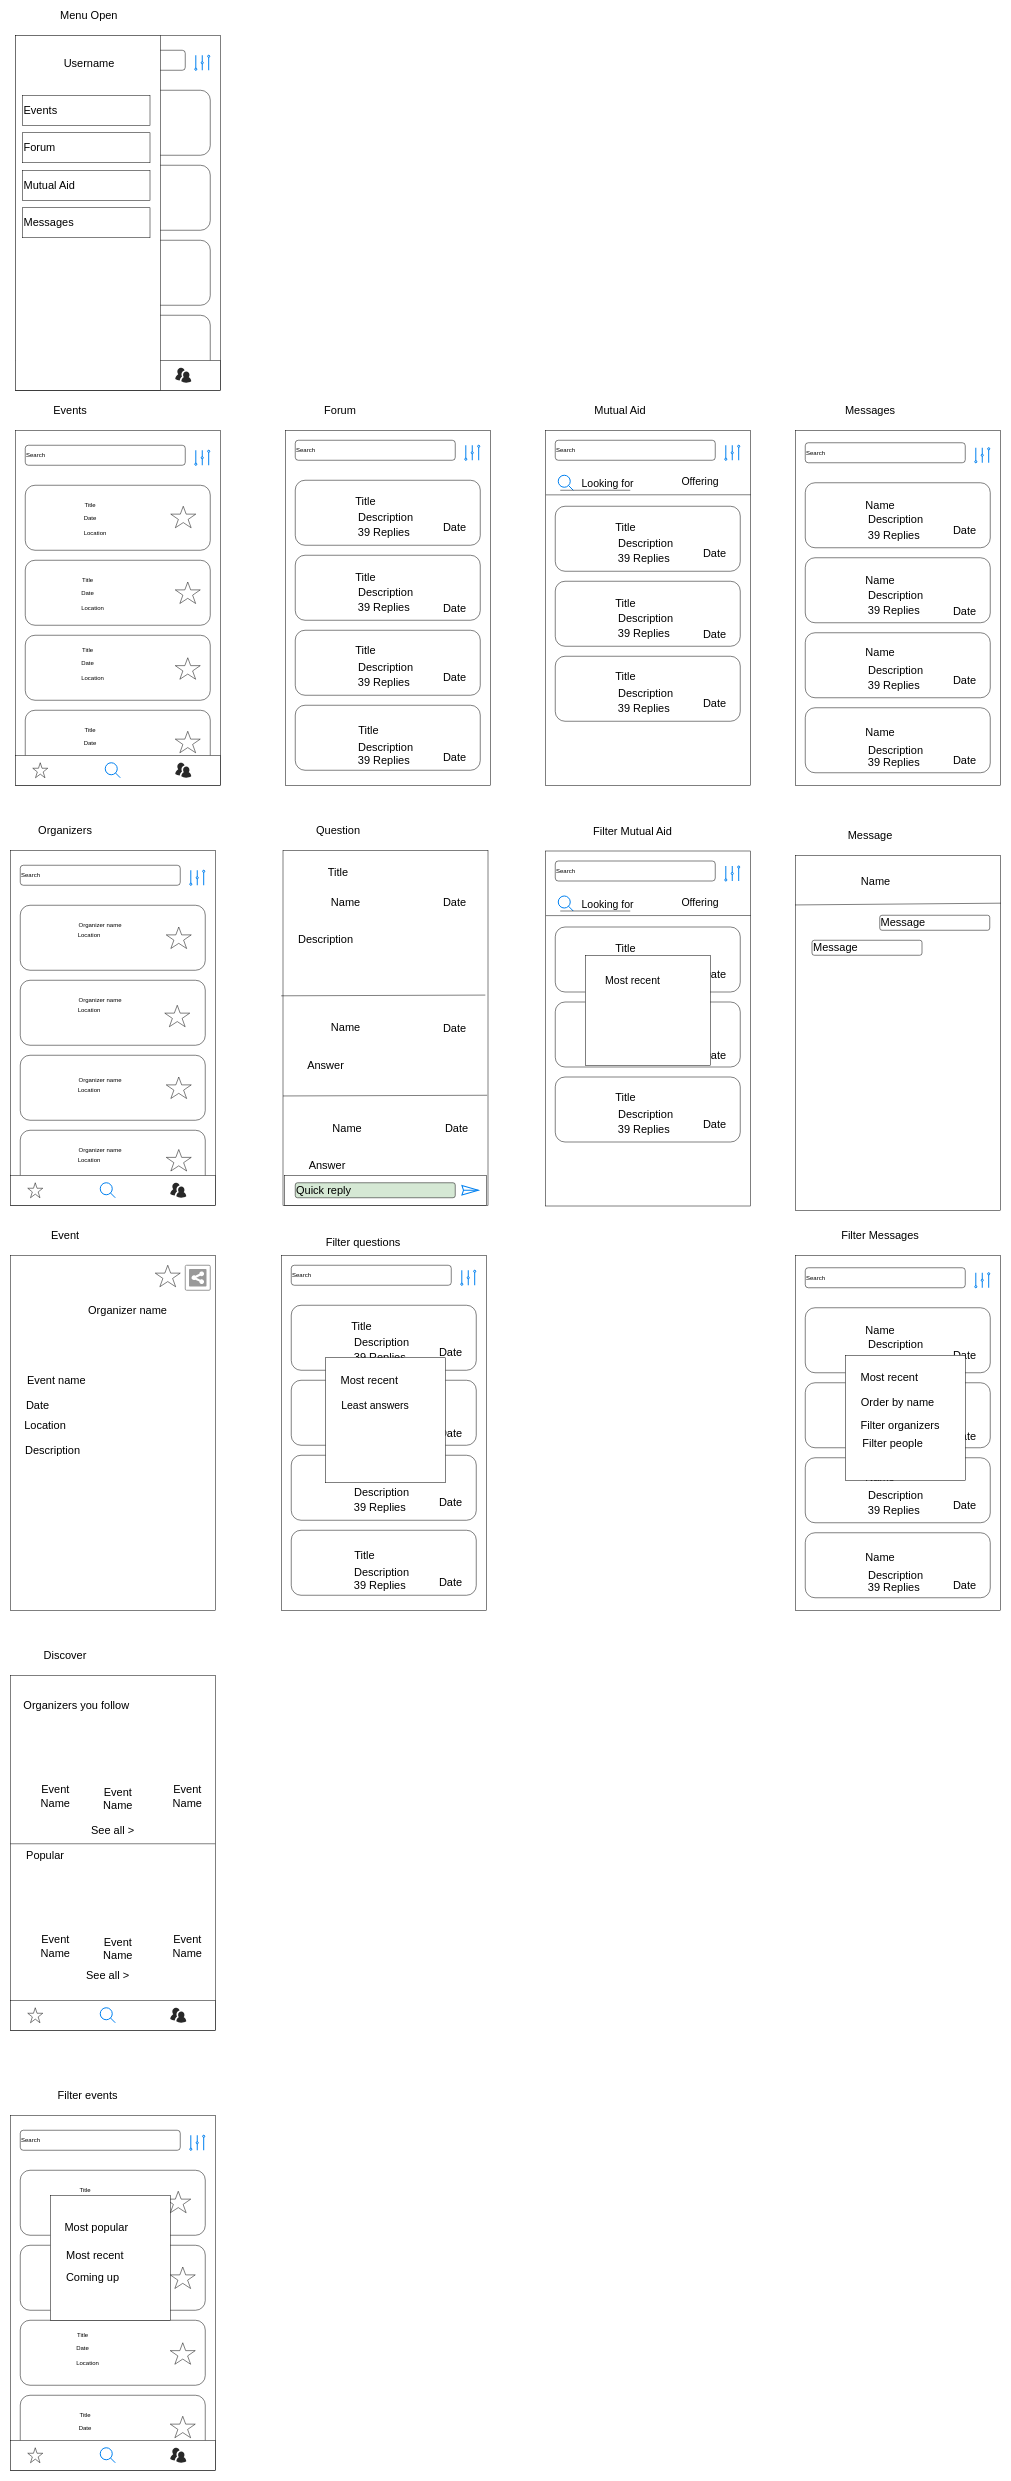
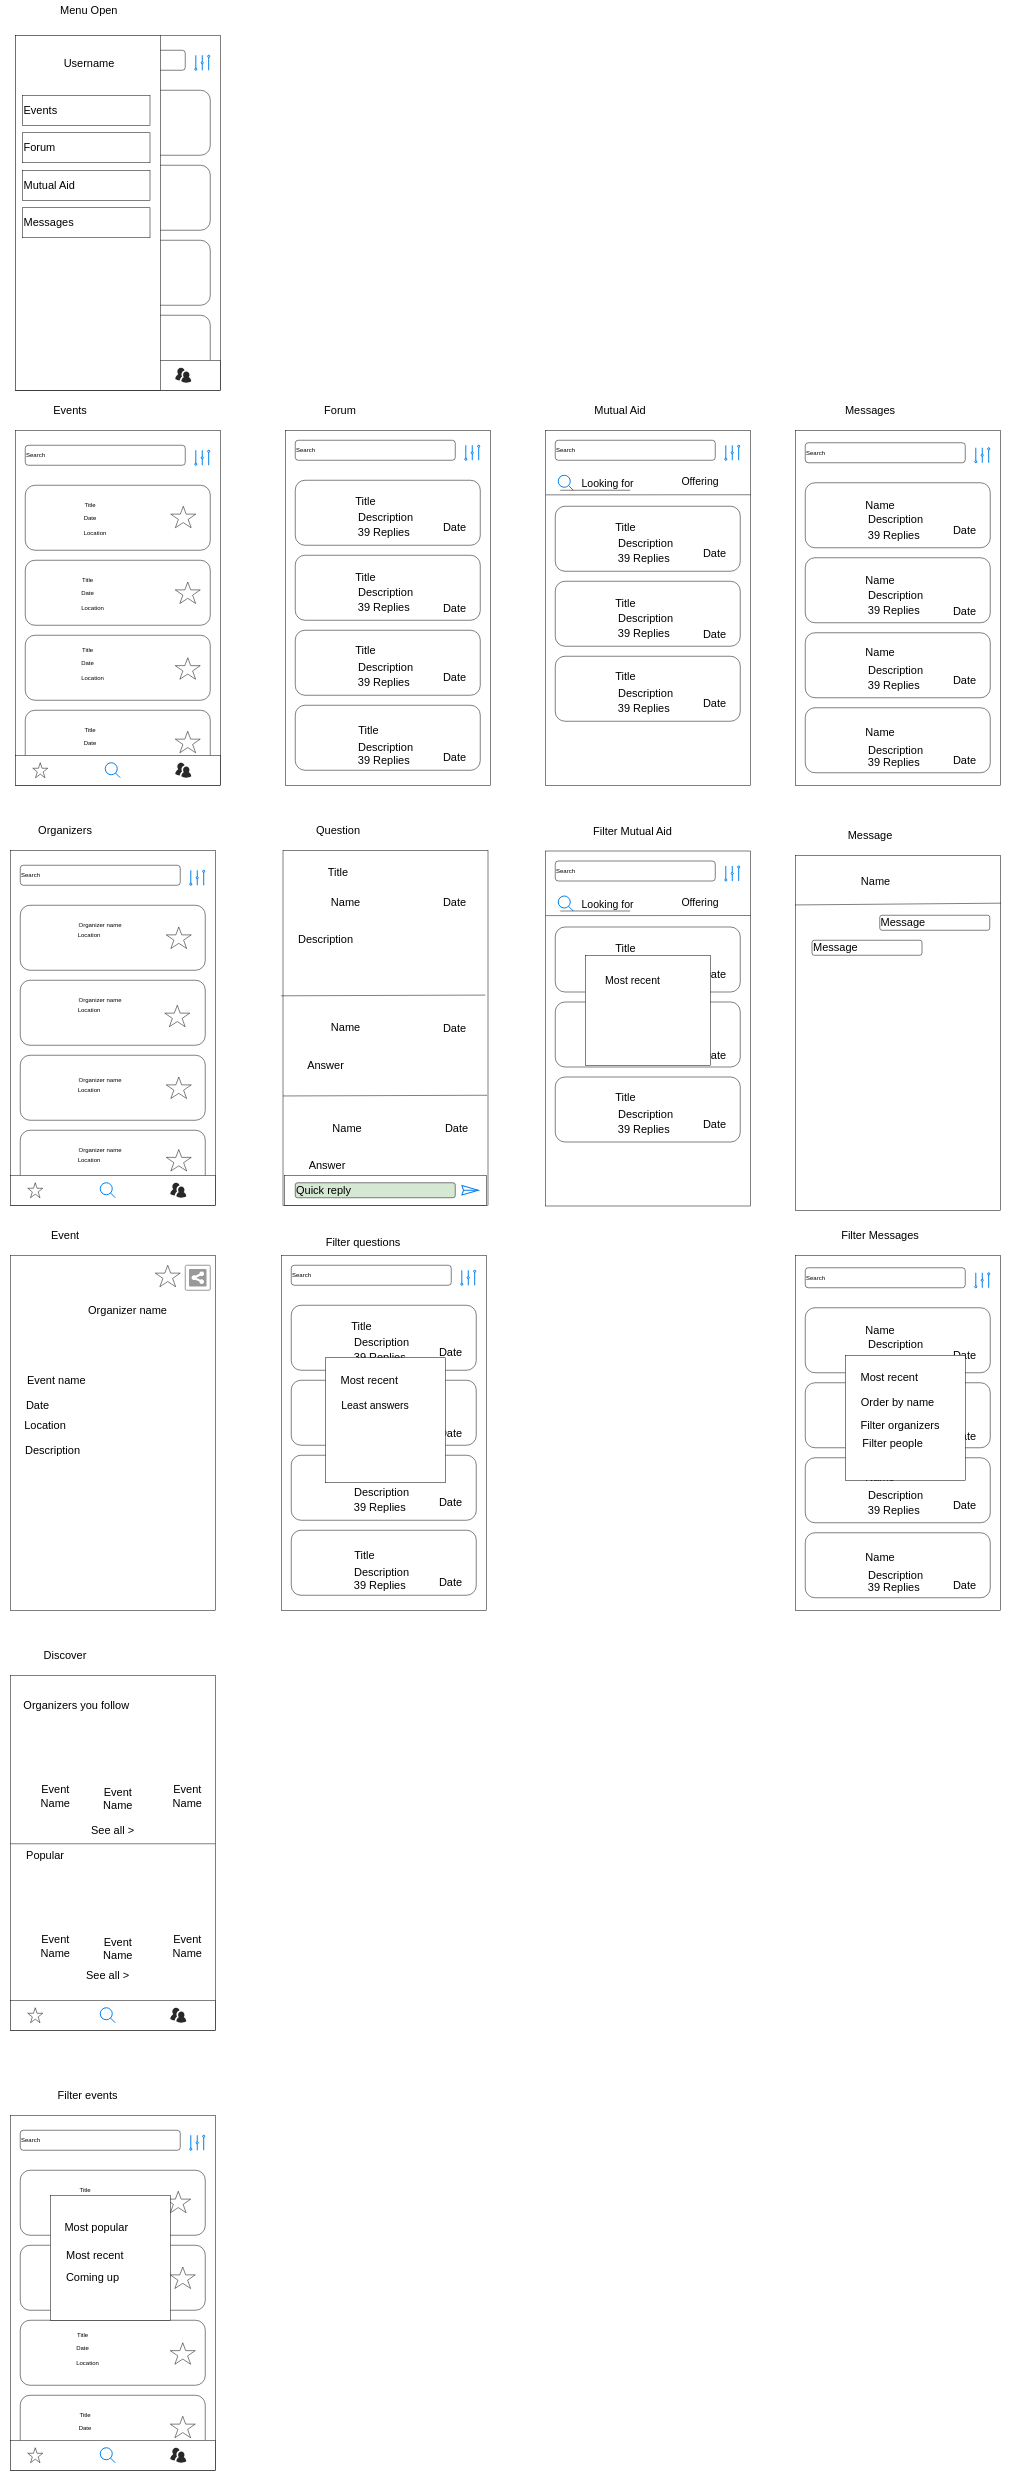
(89, 15) -> (89, 10)
